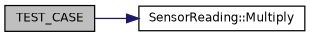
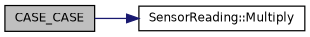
(50, 18) -> (50, 18)
